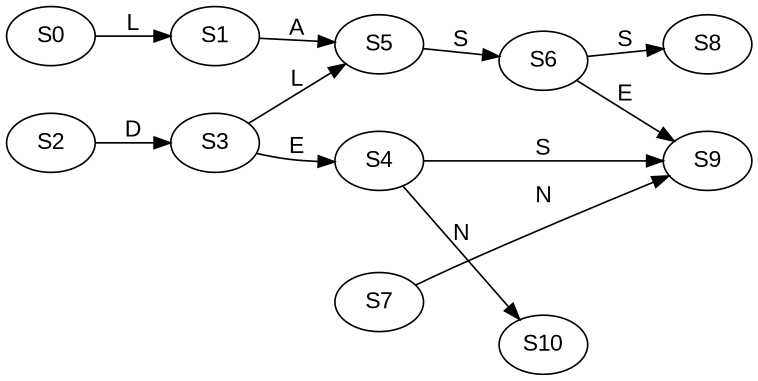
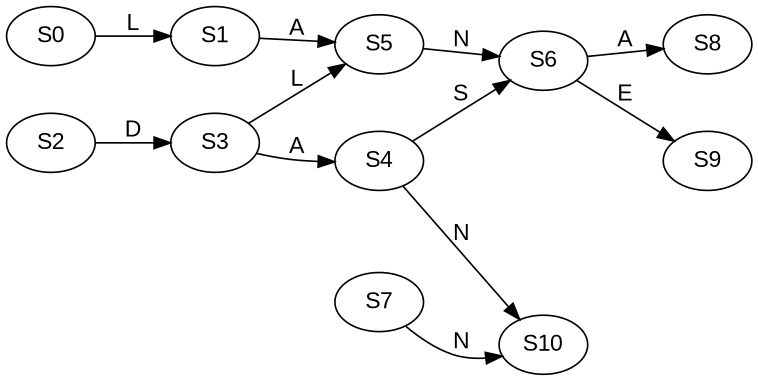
(461, 40) -> (461, 40)
(625, 40) -> (625, 40)
(297, 147) -> (297, 147)
(535, 161) -> (454, 115)
(534, 232) -> (443, 350)
